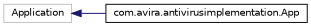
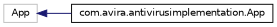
(38, 13) -> (21, 13)
